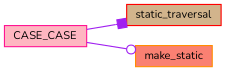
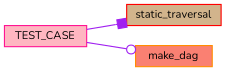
(46, 36) -> (46, 36)
(174, 56) -> (174, 56)
